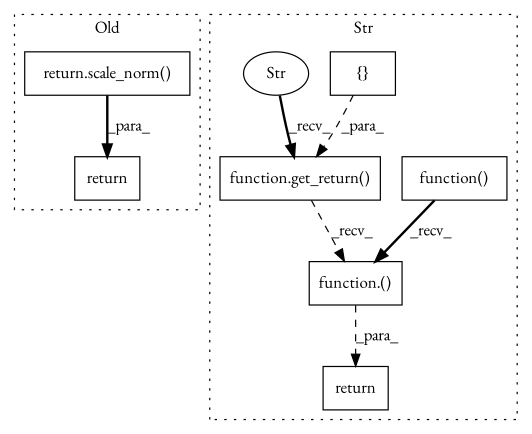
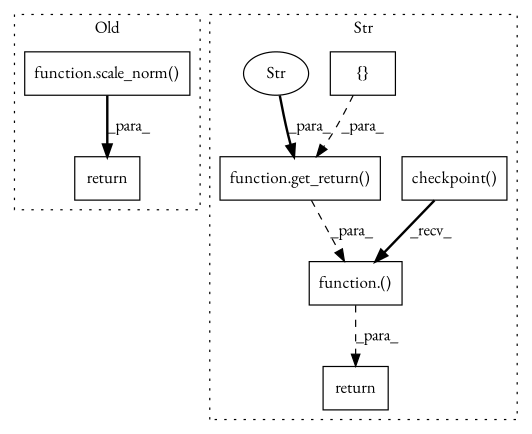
(107, 74) -> (107, 74)
(310, 126) -> (310, 126)
(454, 178) -> (454, 178)
(352, 231) -> (352, 231)
